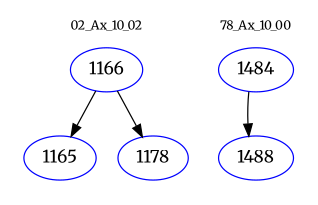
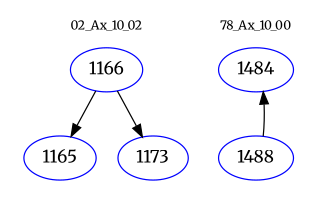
(248, 108) -> (264, 120)
(153, 158) -> (153, 158)
